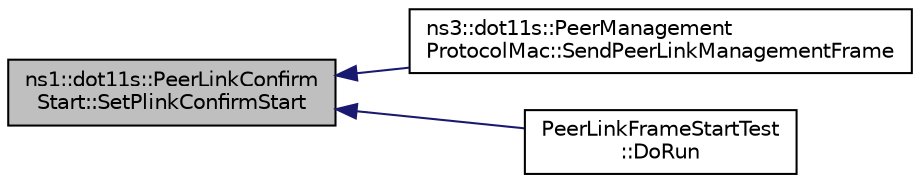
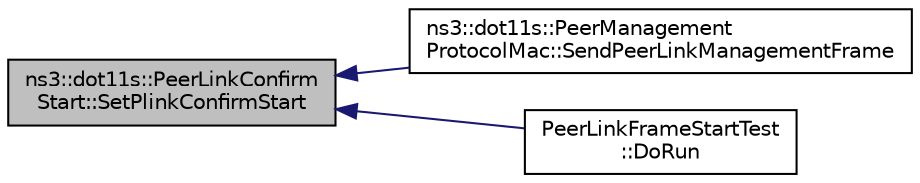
(172, 93) -> (172, 93)
